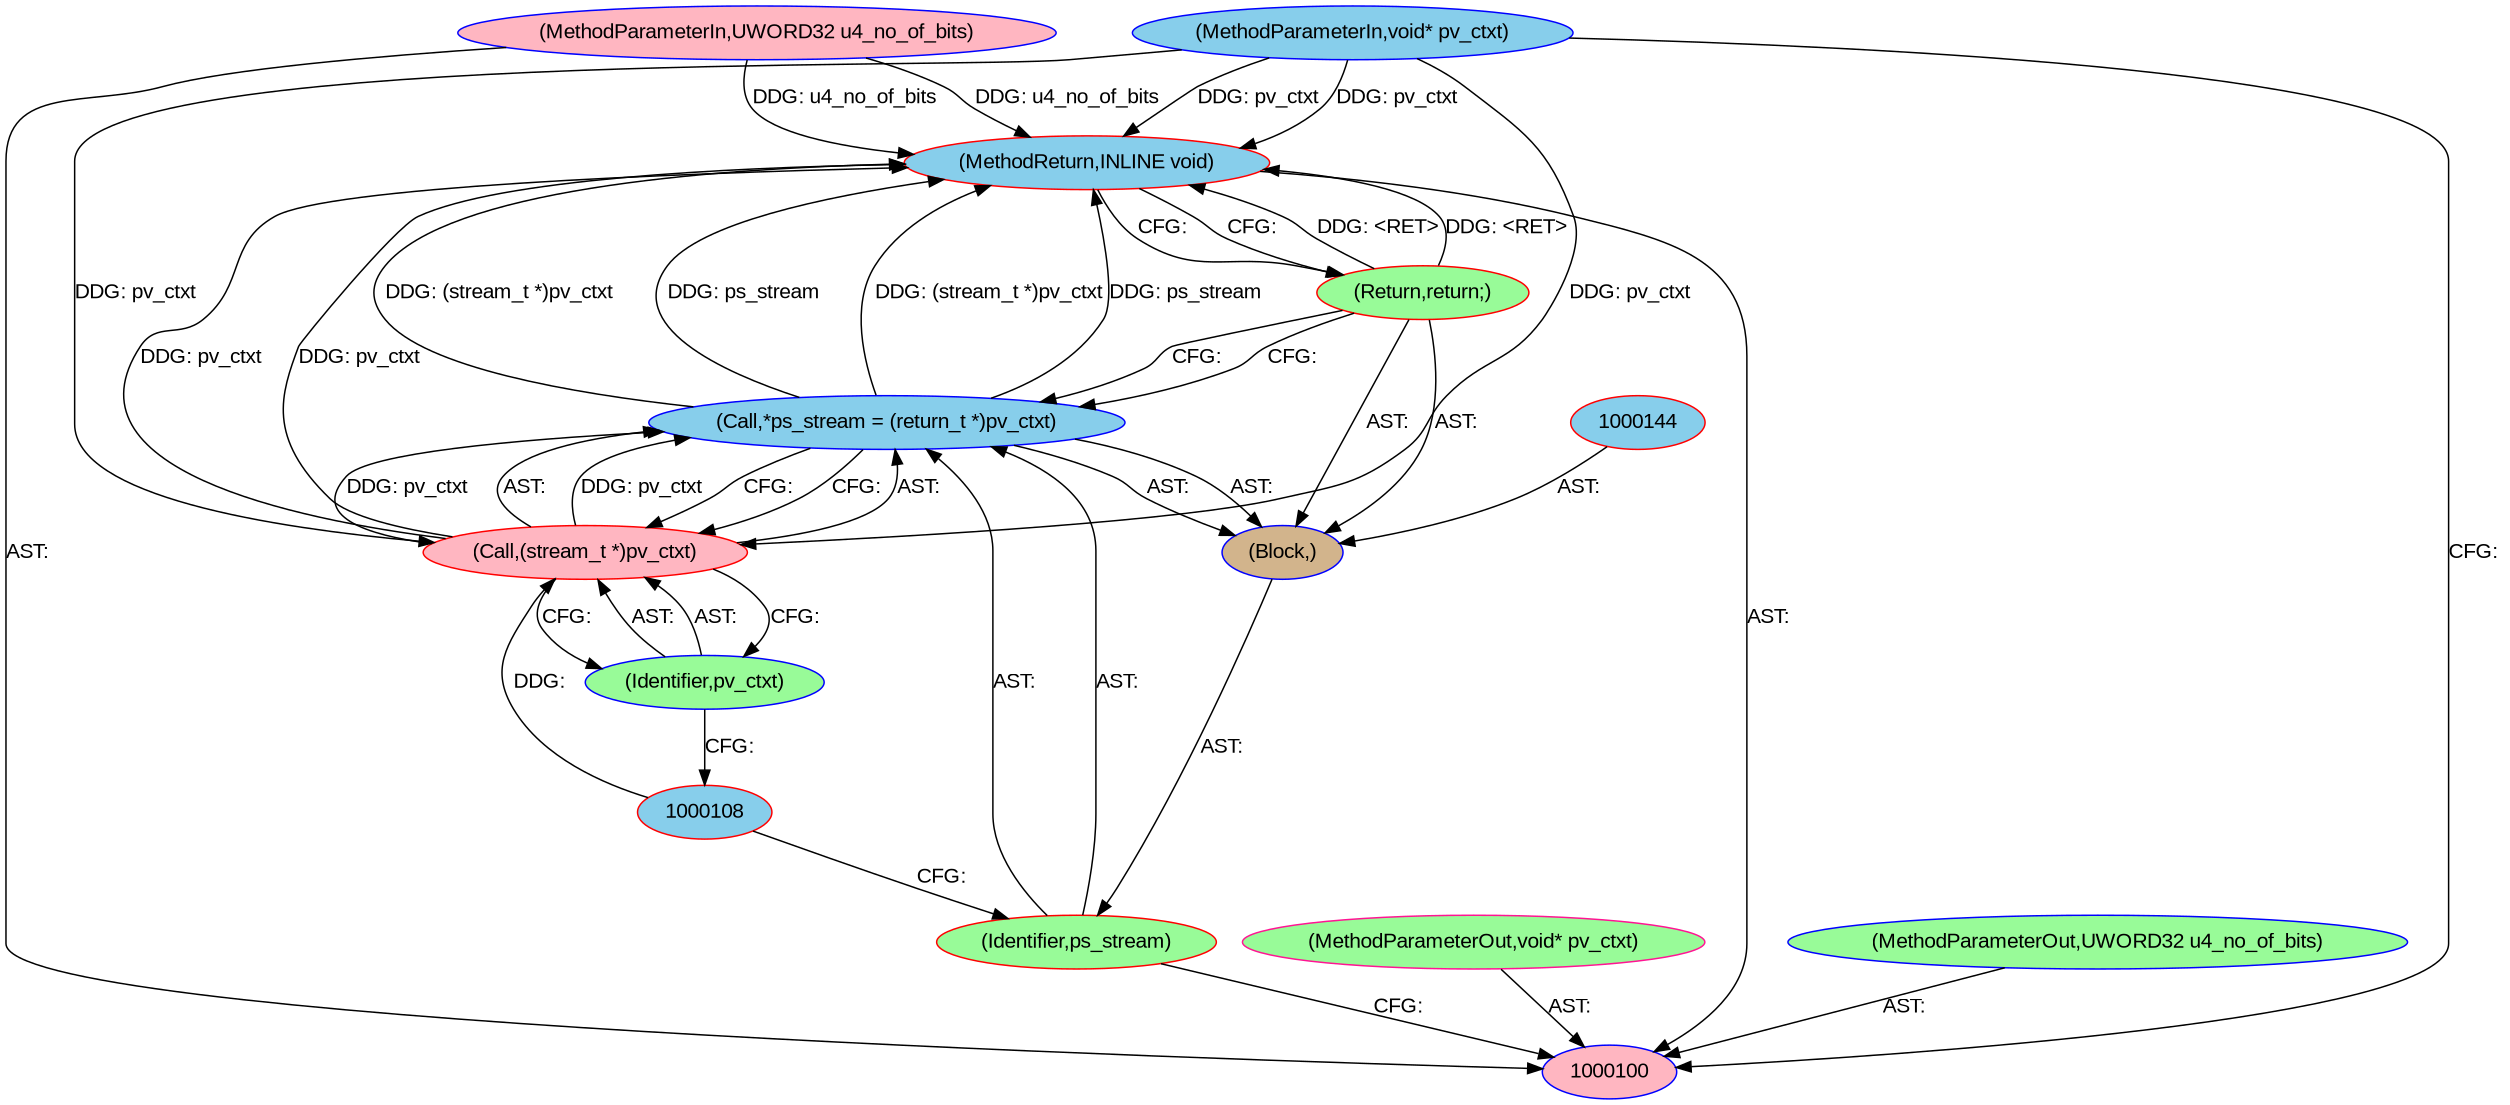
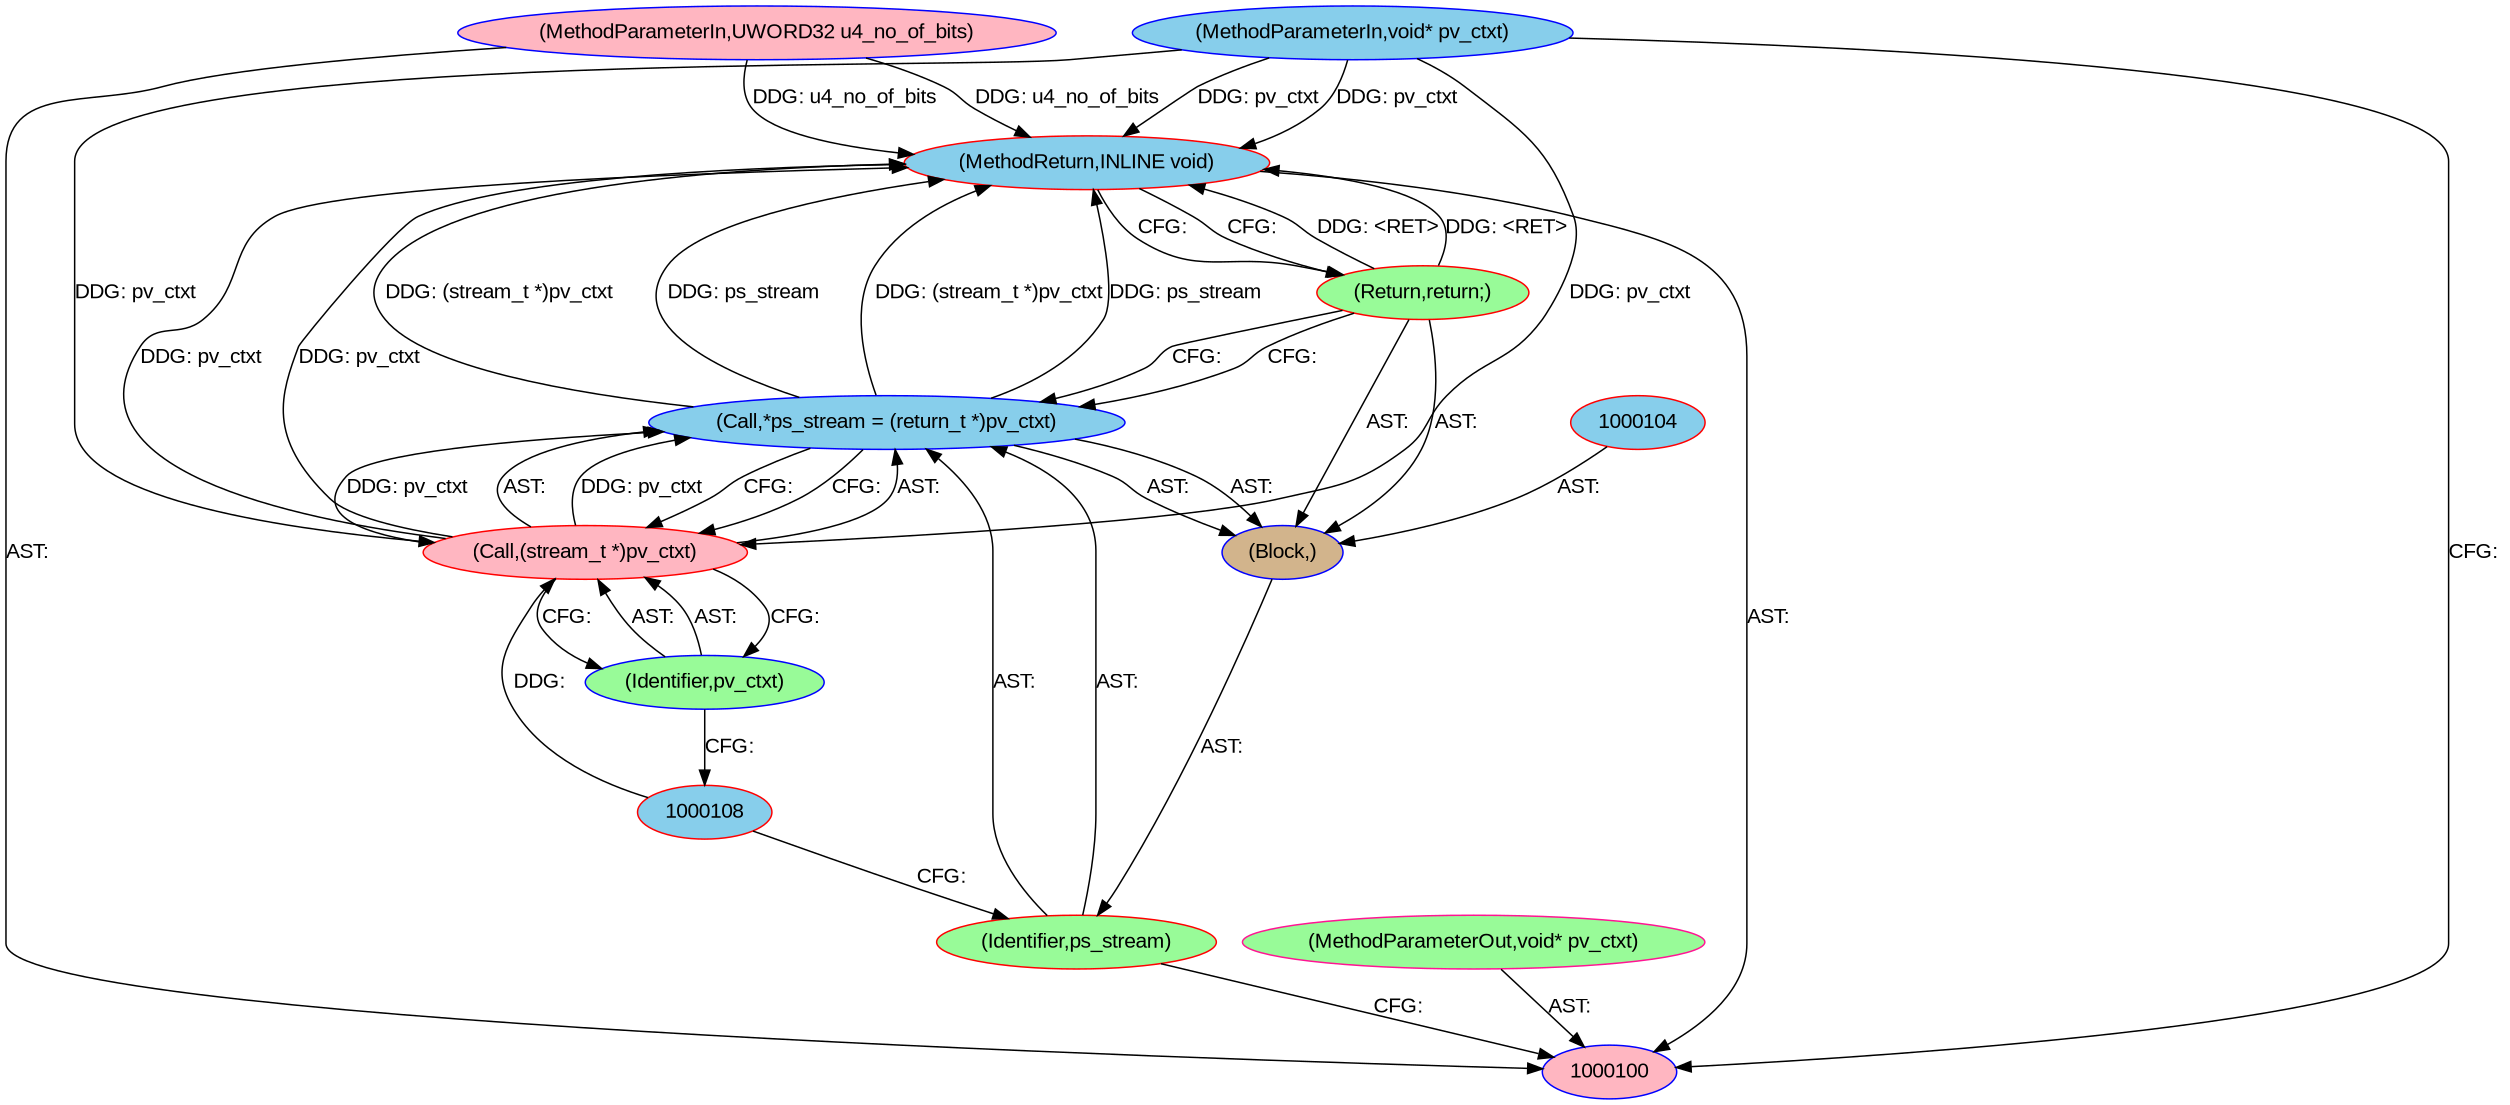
(1638, 423) -> (1638, 423)
(2098, 942) -> none
